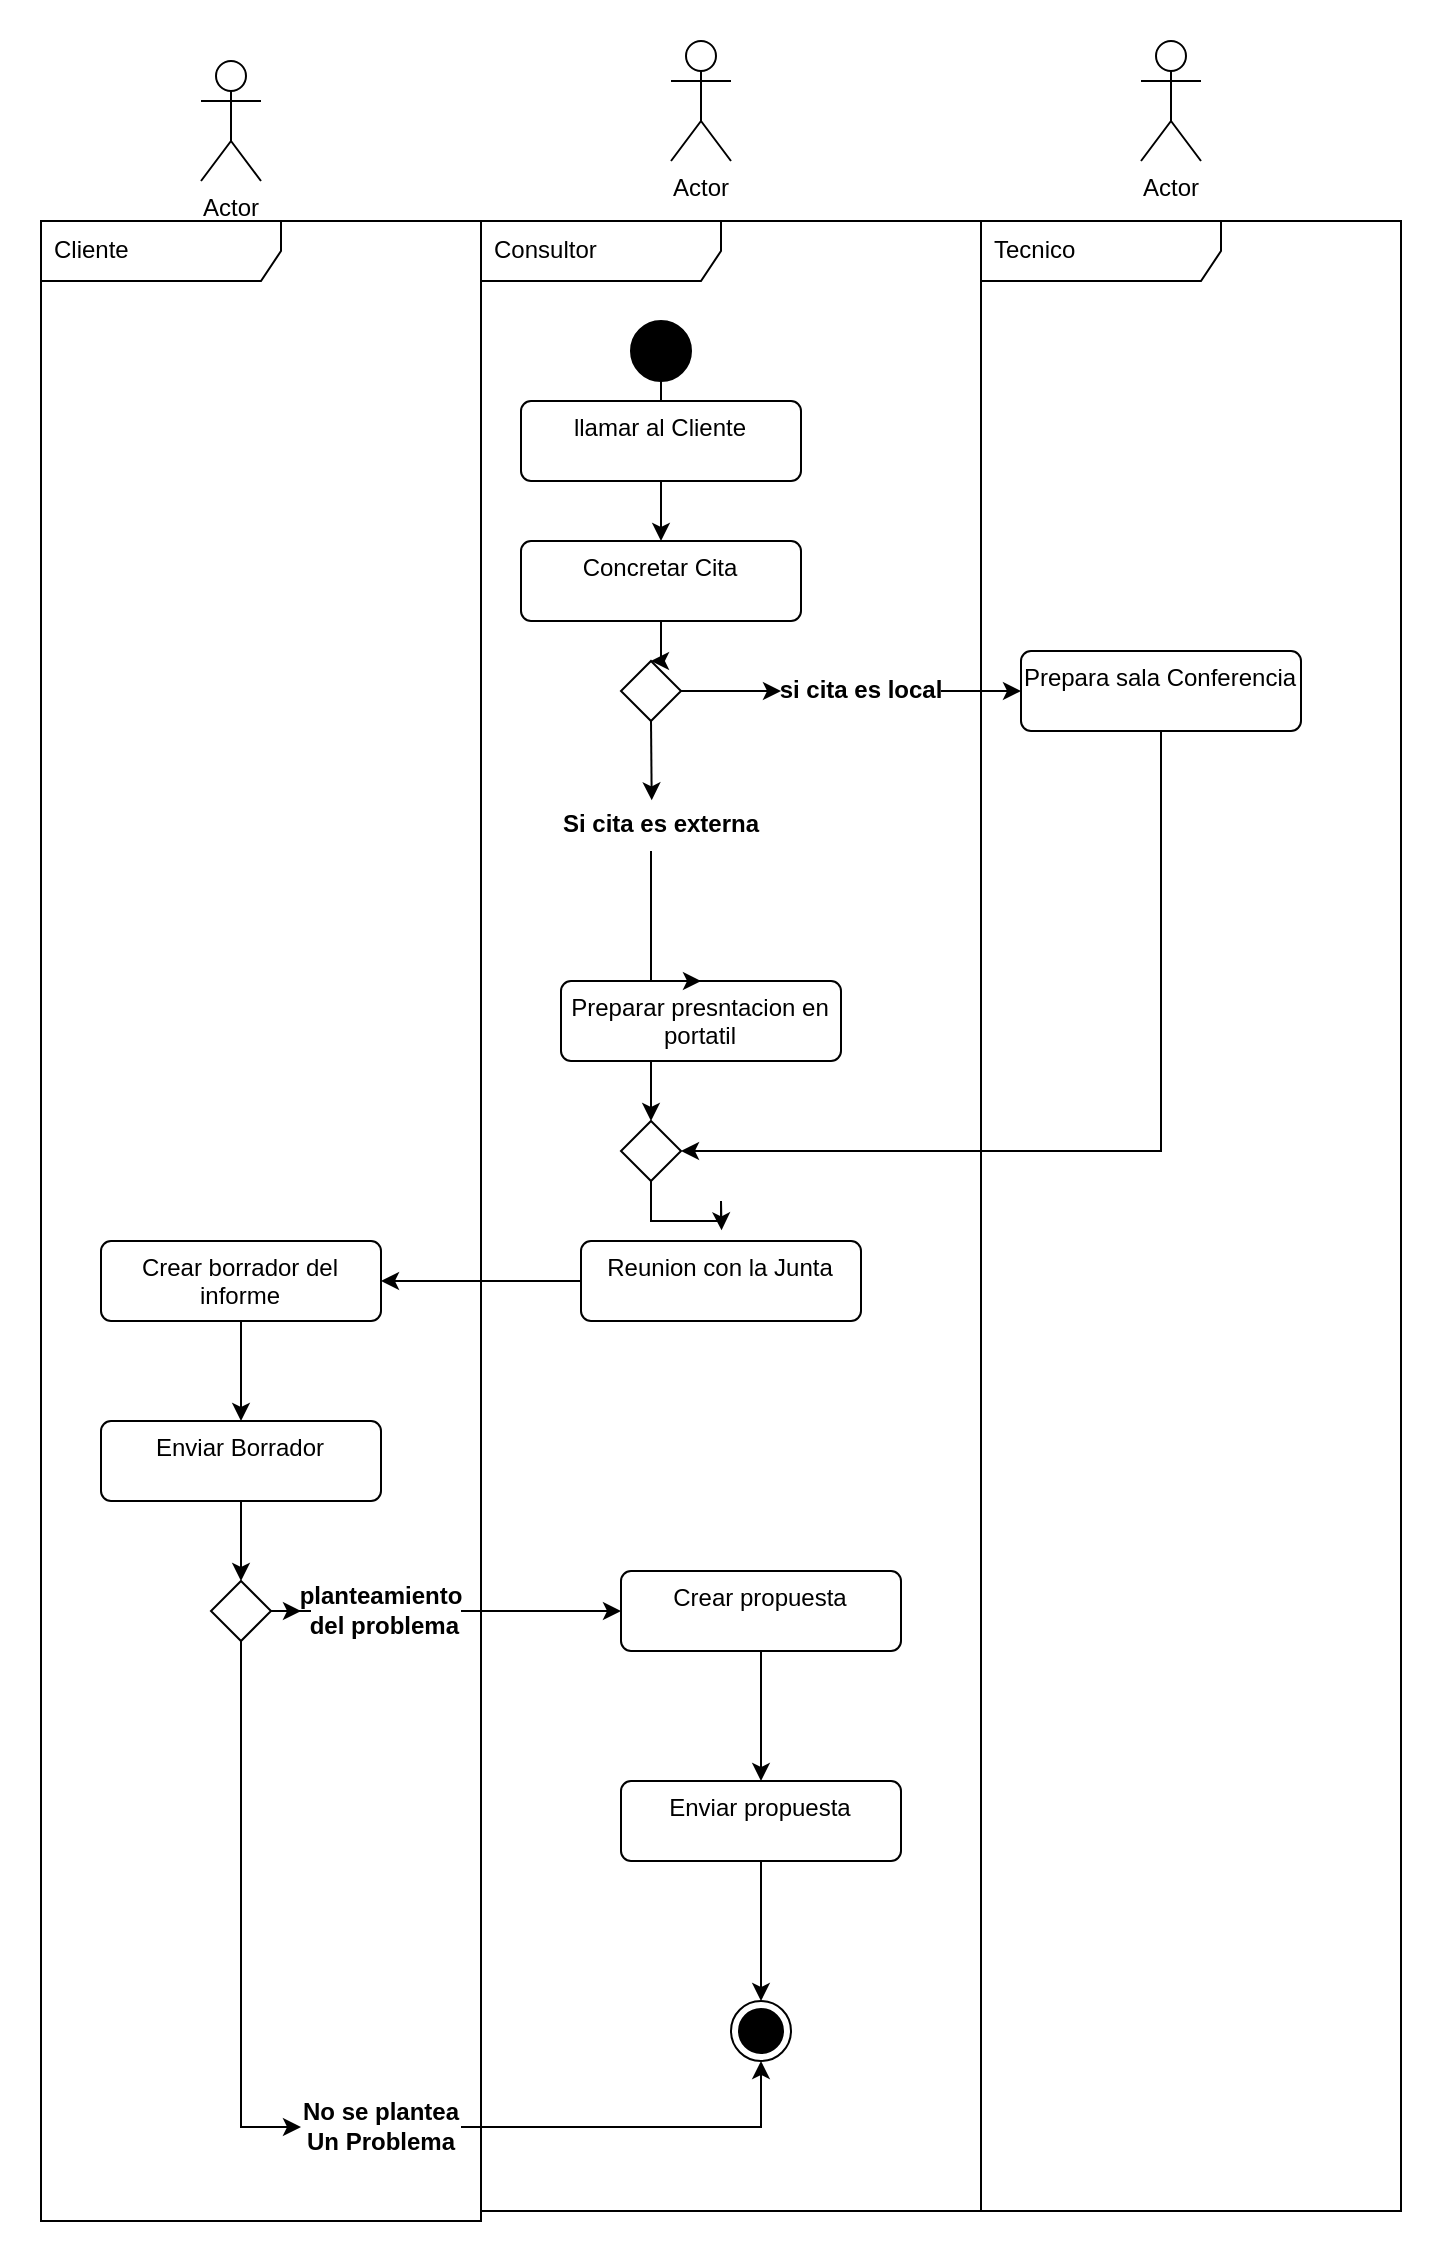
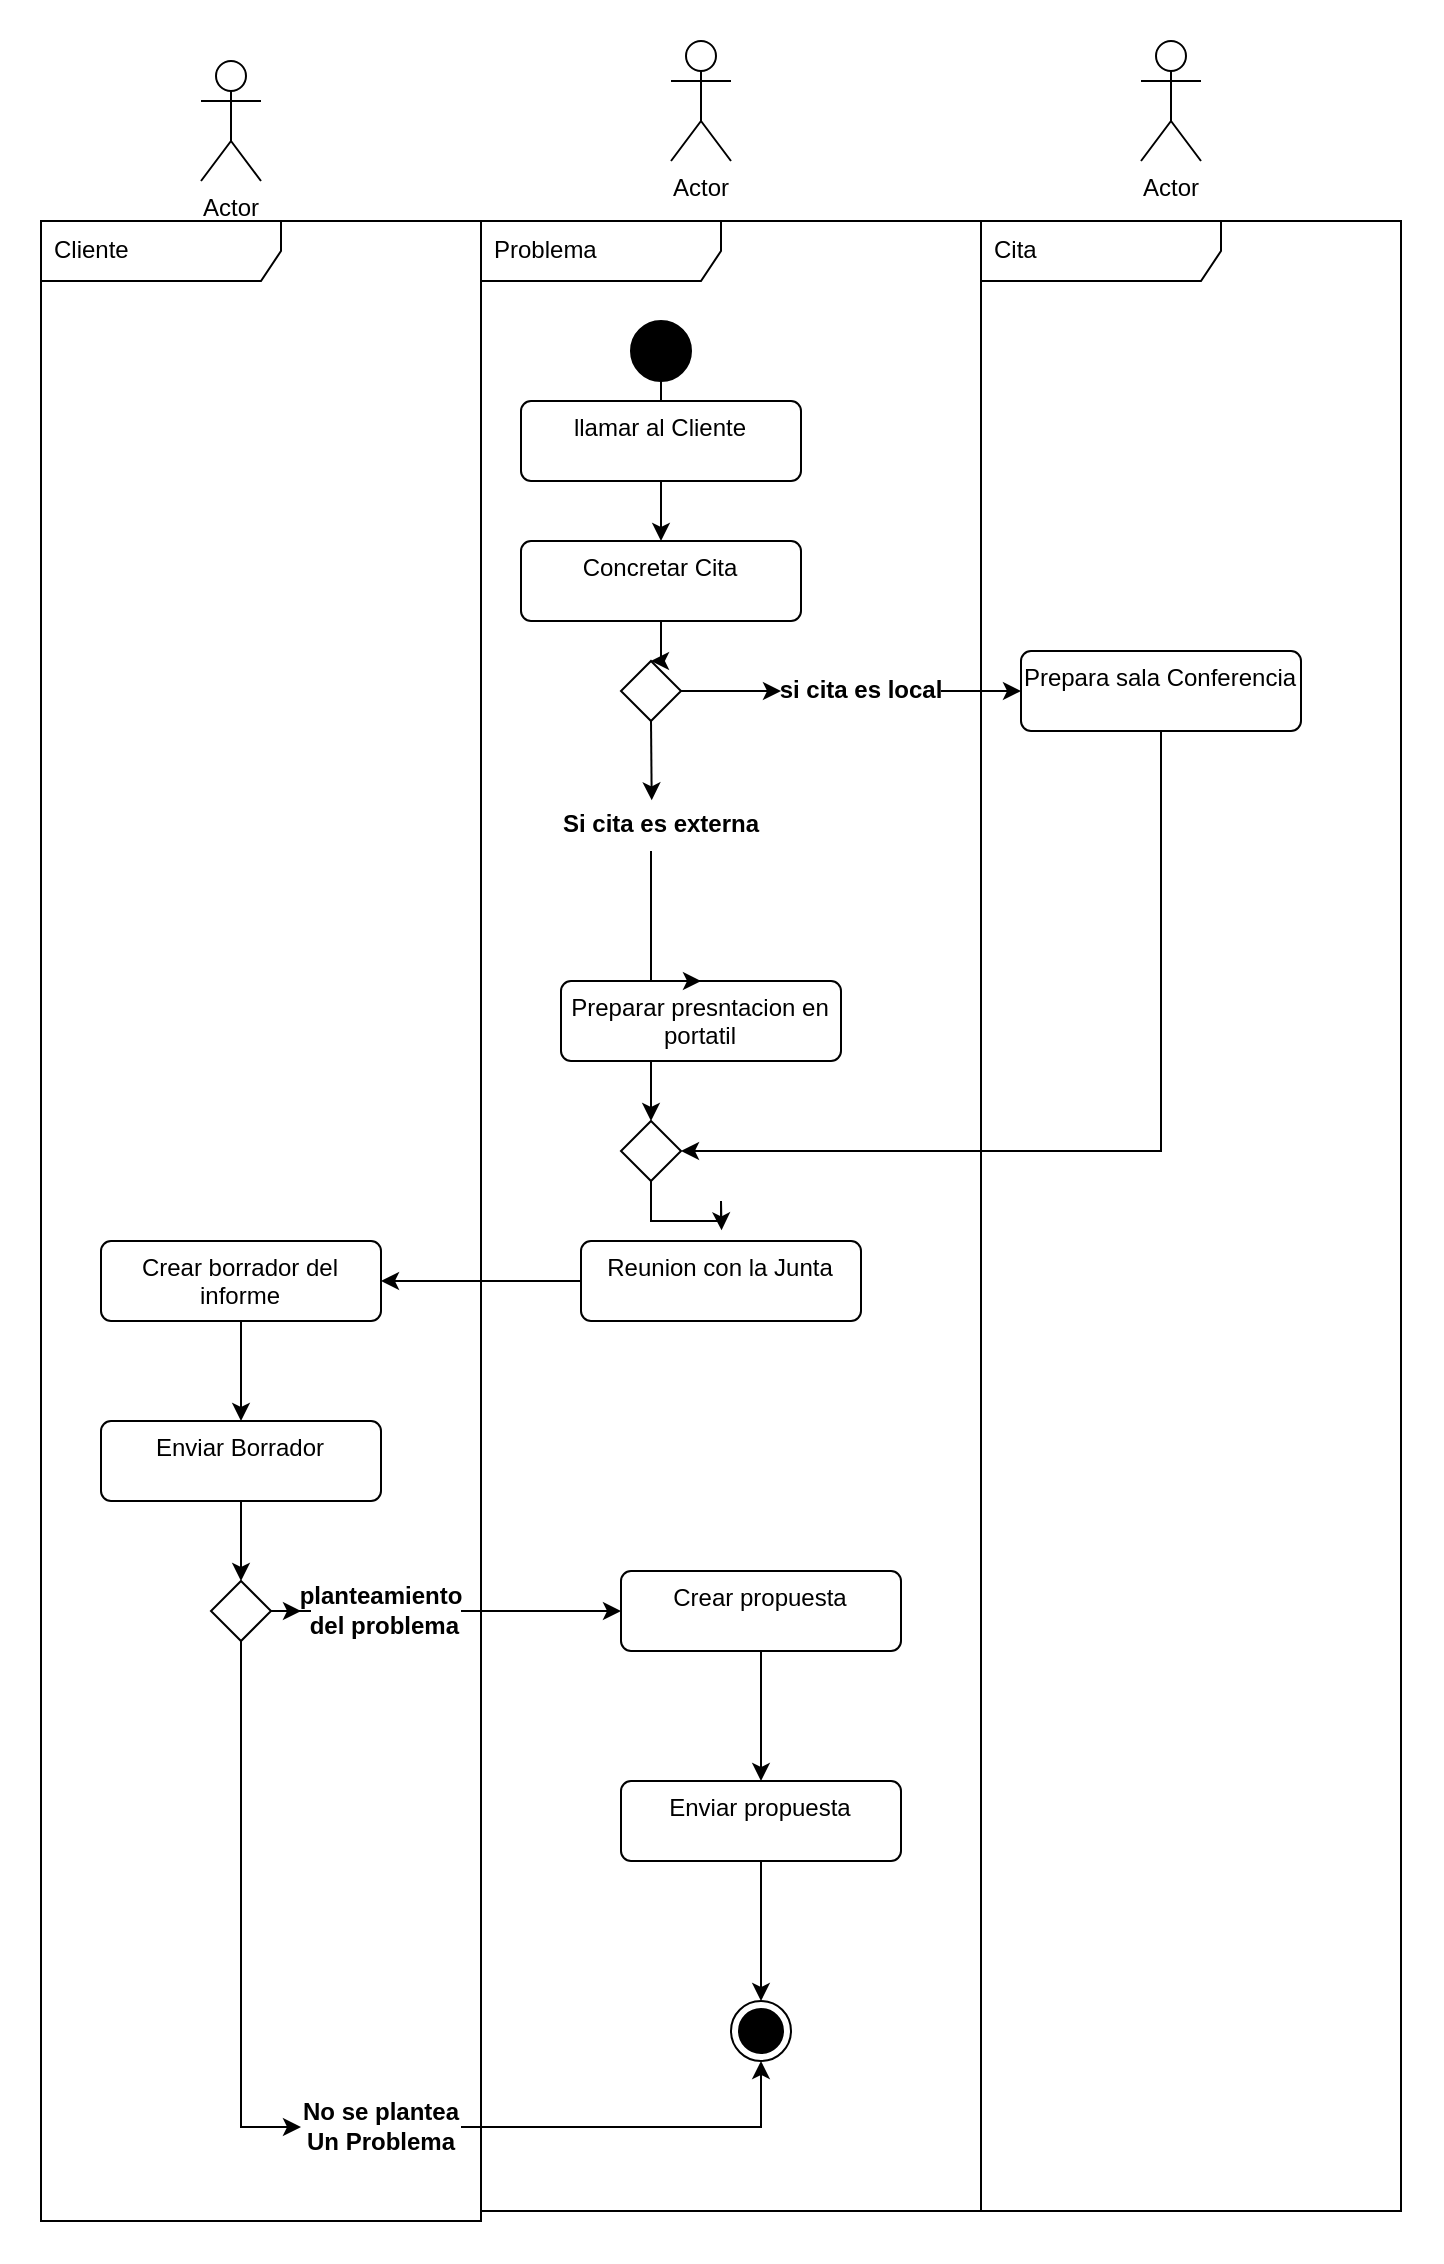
(552, 251) -> (546, 251)
(1039, 251) -> (1019, 251)
